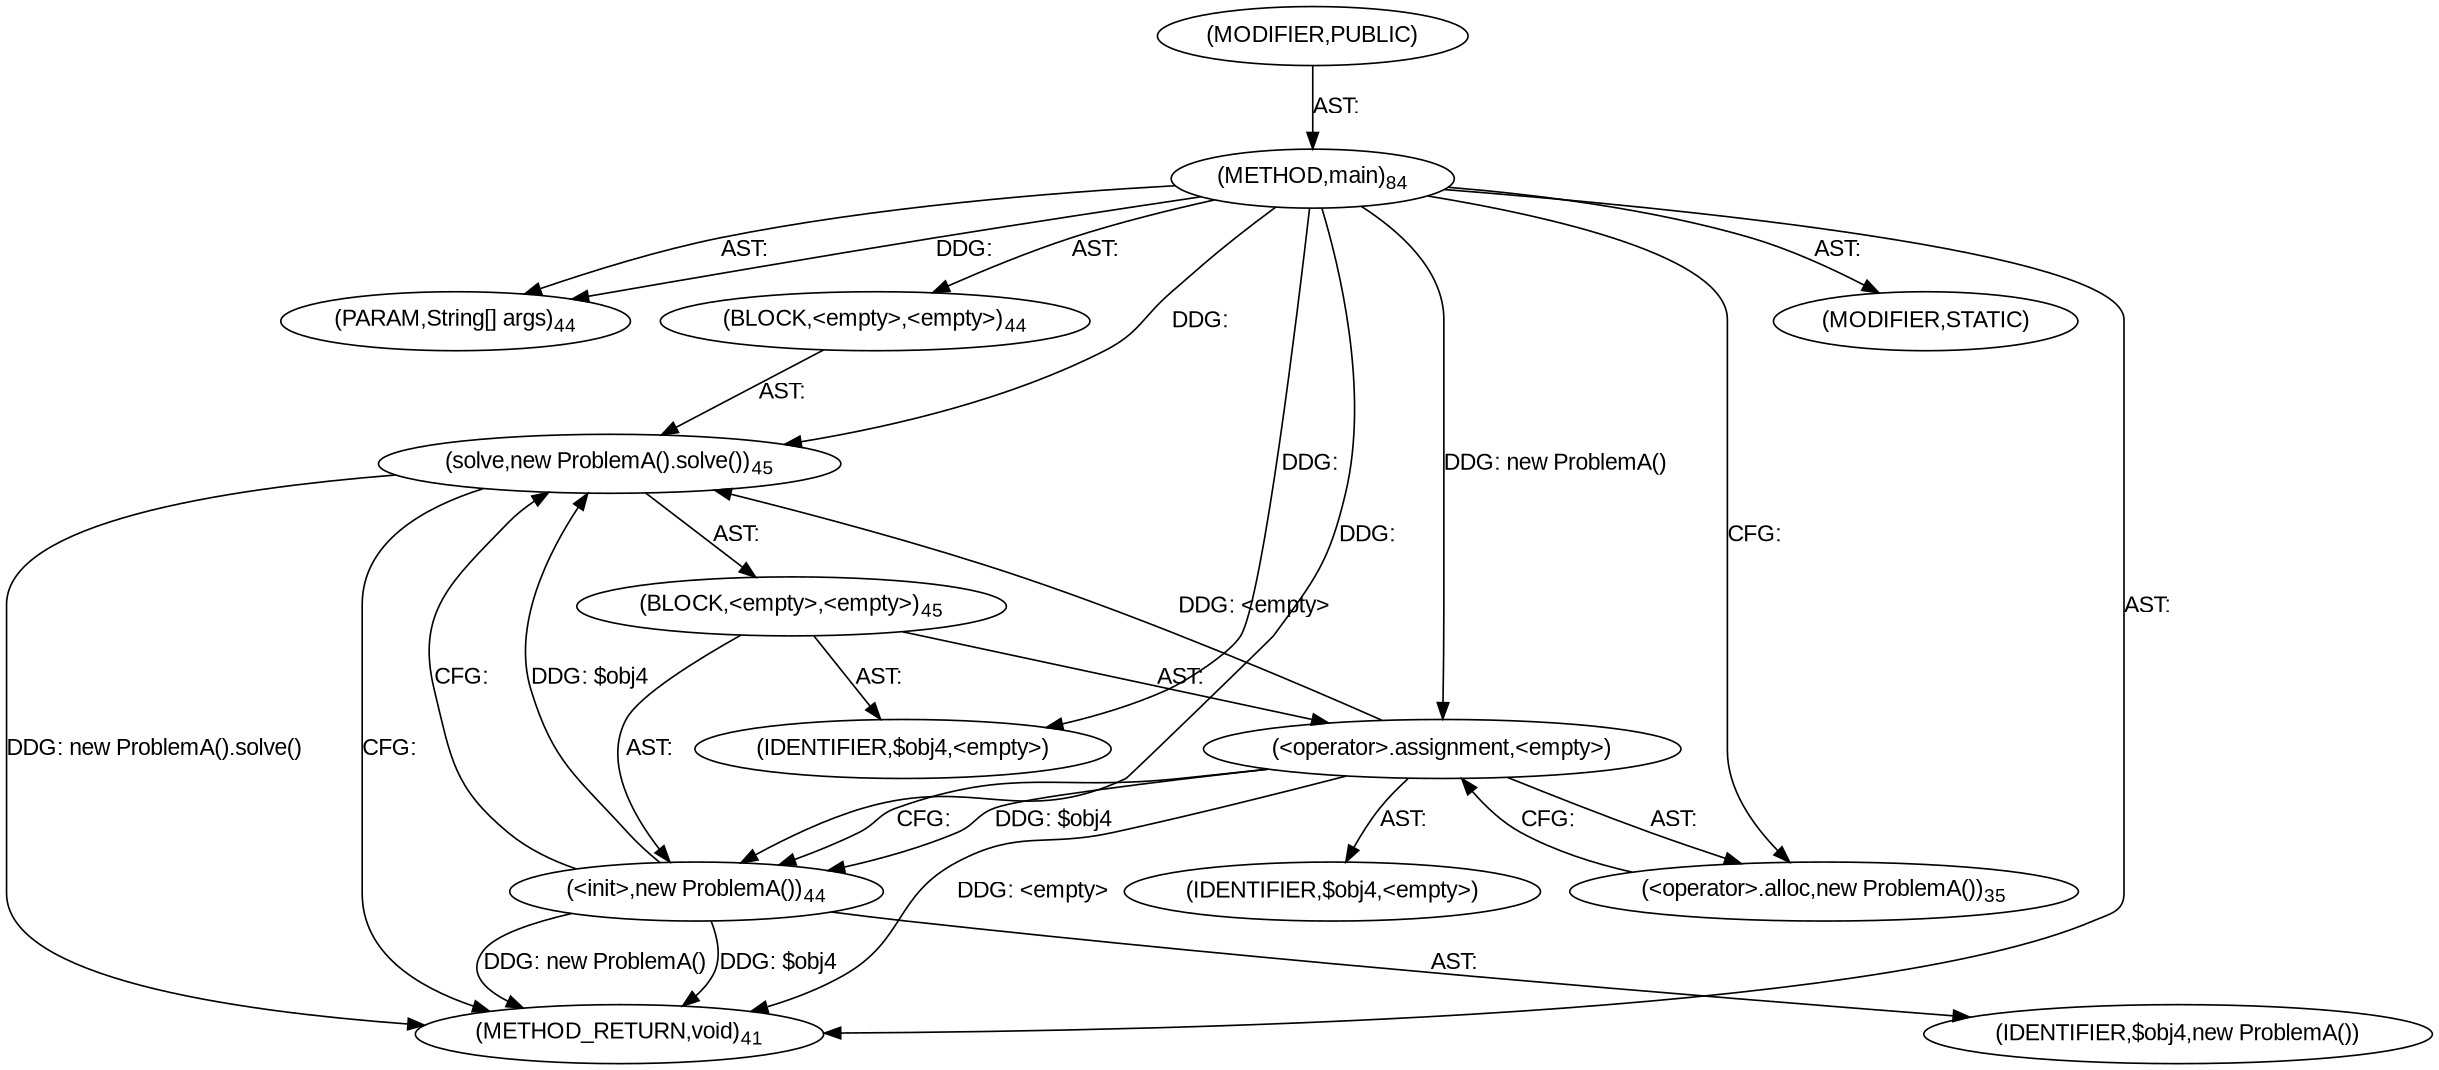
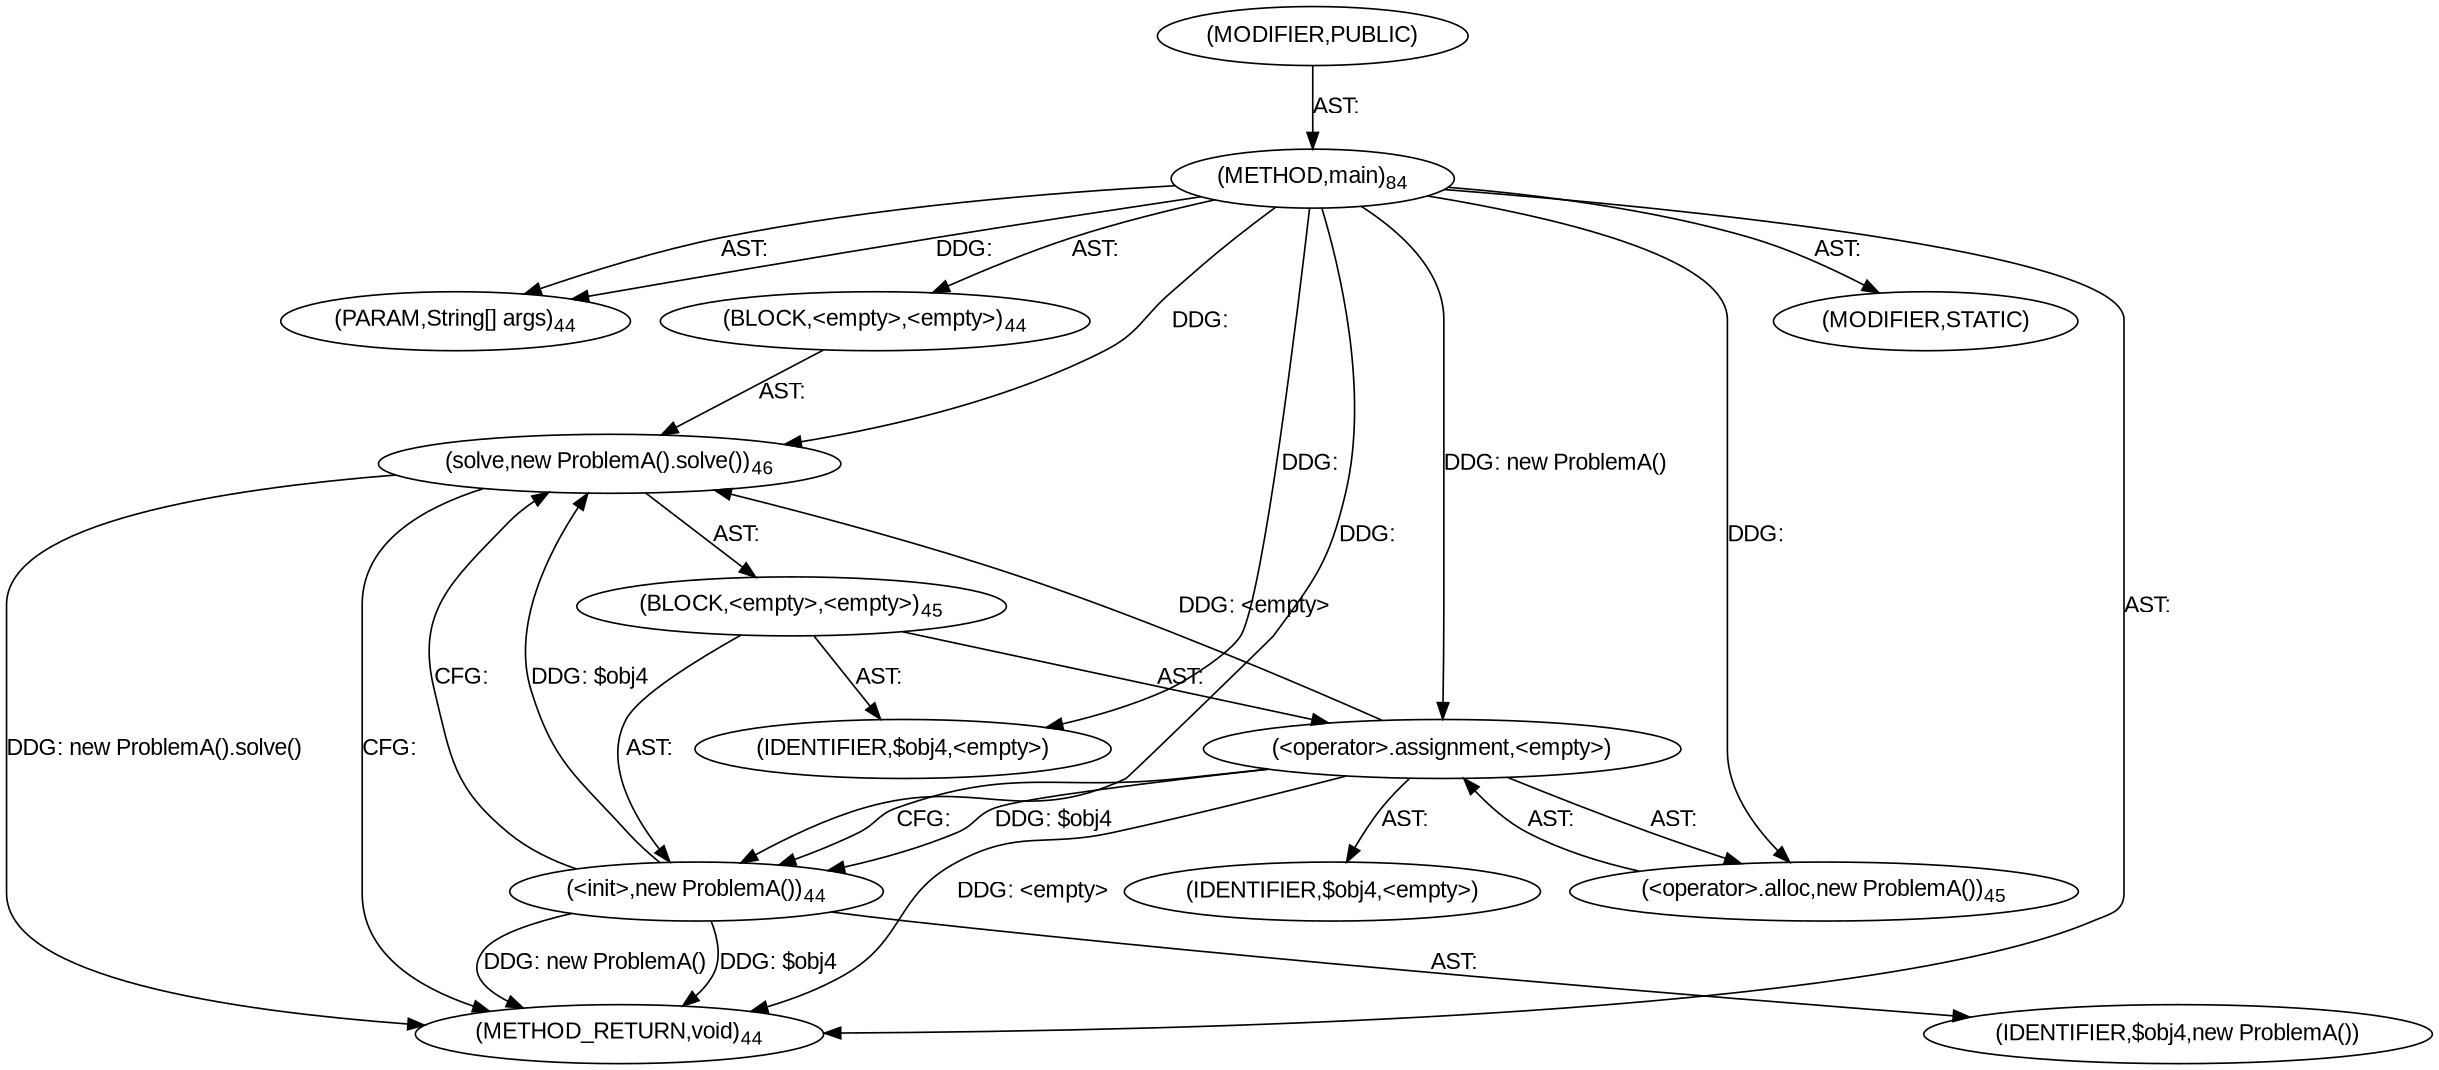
(763, 461) -> (763, 461)
(1758, 535) -> (1759, 535)
(1551, 820) -> (1554, 820)
(1995, 889) -> (1995, 889)
(752, 1032) -> (752, 1032)
